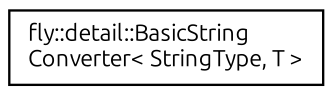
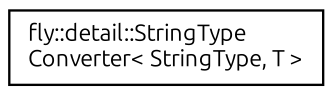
(166, 48) -> (166, 48)
